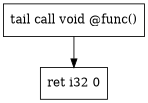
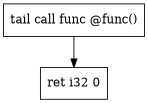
(74, 20) -> (74, 20)
